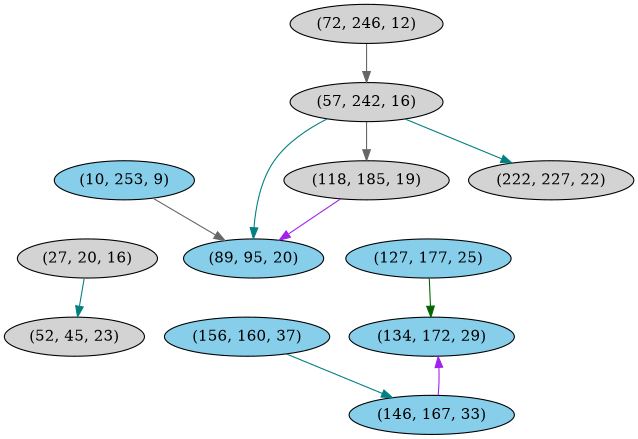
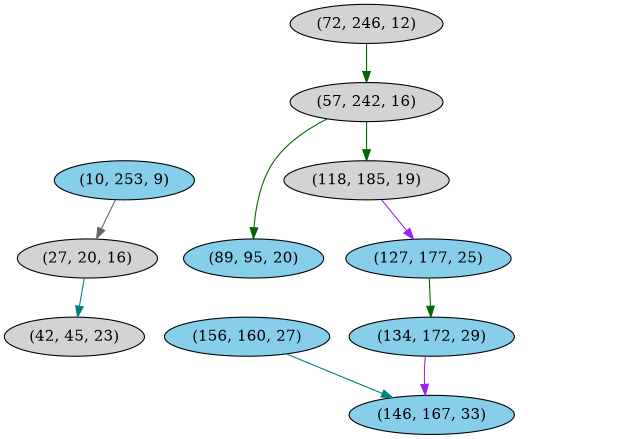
(367, 58) -> (367, 58)
(367, 136) -> (367, 136)
(274, 162) -> (274, 162)
(551, 180) -> none
(315, 216) -> (394, 215)
(184, 217) -> (108, 214)
(74, 337) -> (74, 337)
(247, 337) -> (247, 337)
(439, 381) -> (424, 370)
